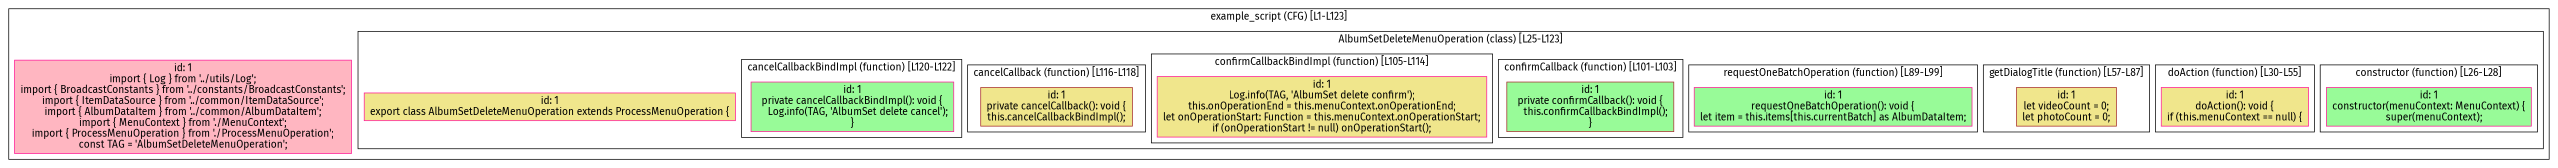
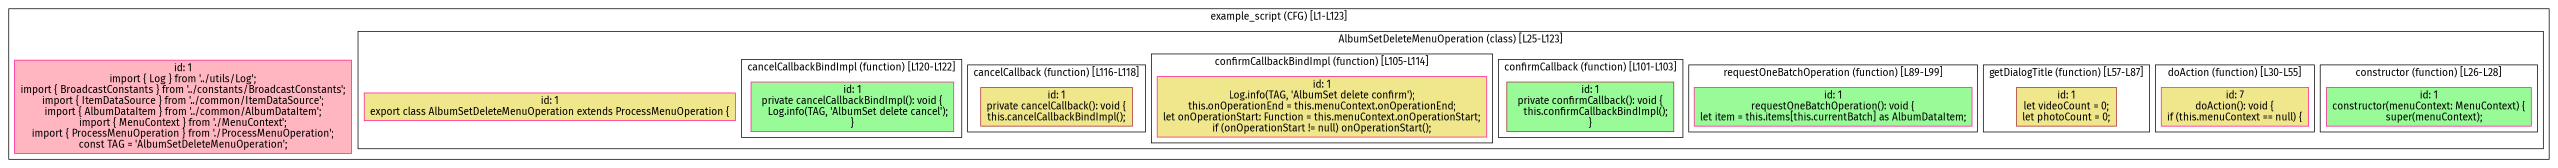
(2235, 107) -> (2235, 107)
